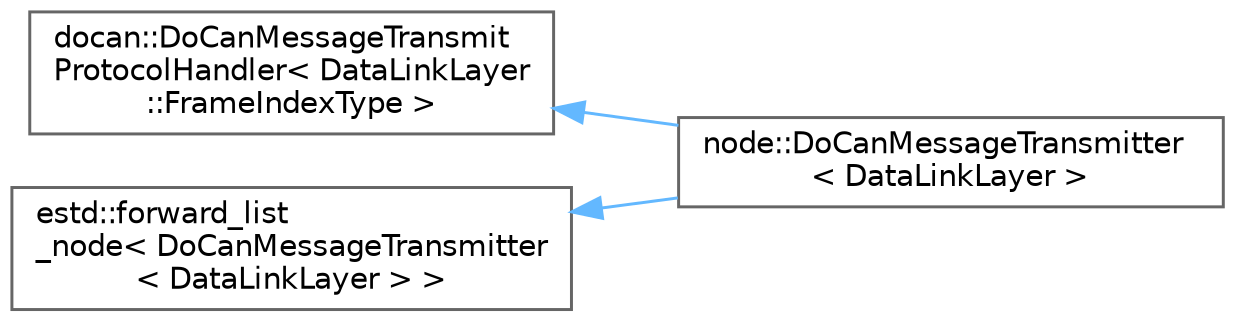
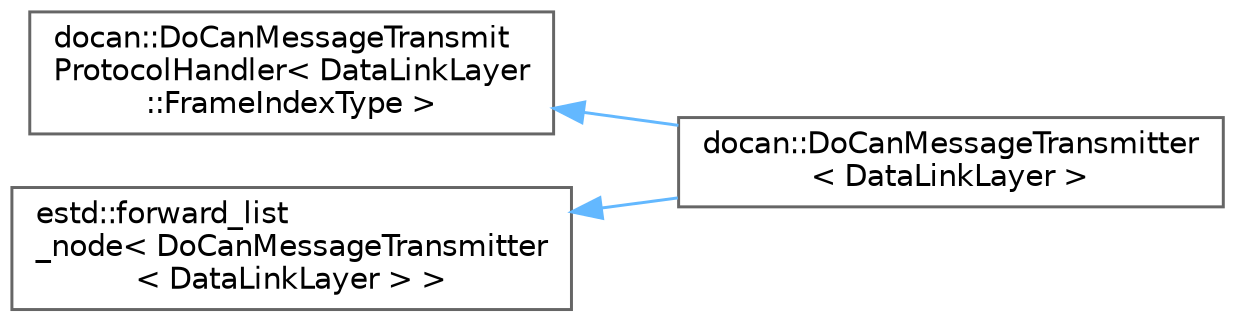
(951, 162) -> (951, 162)
